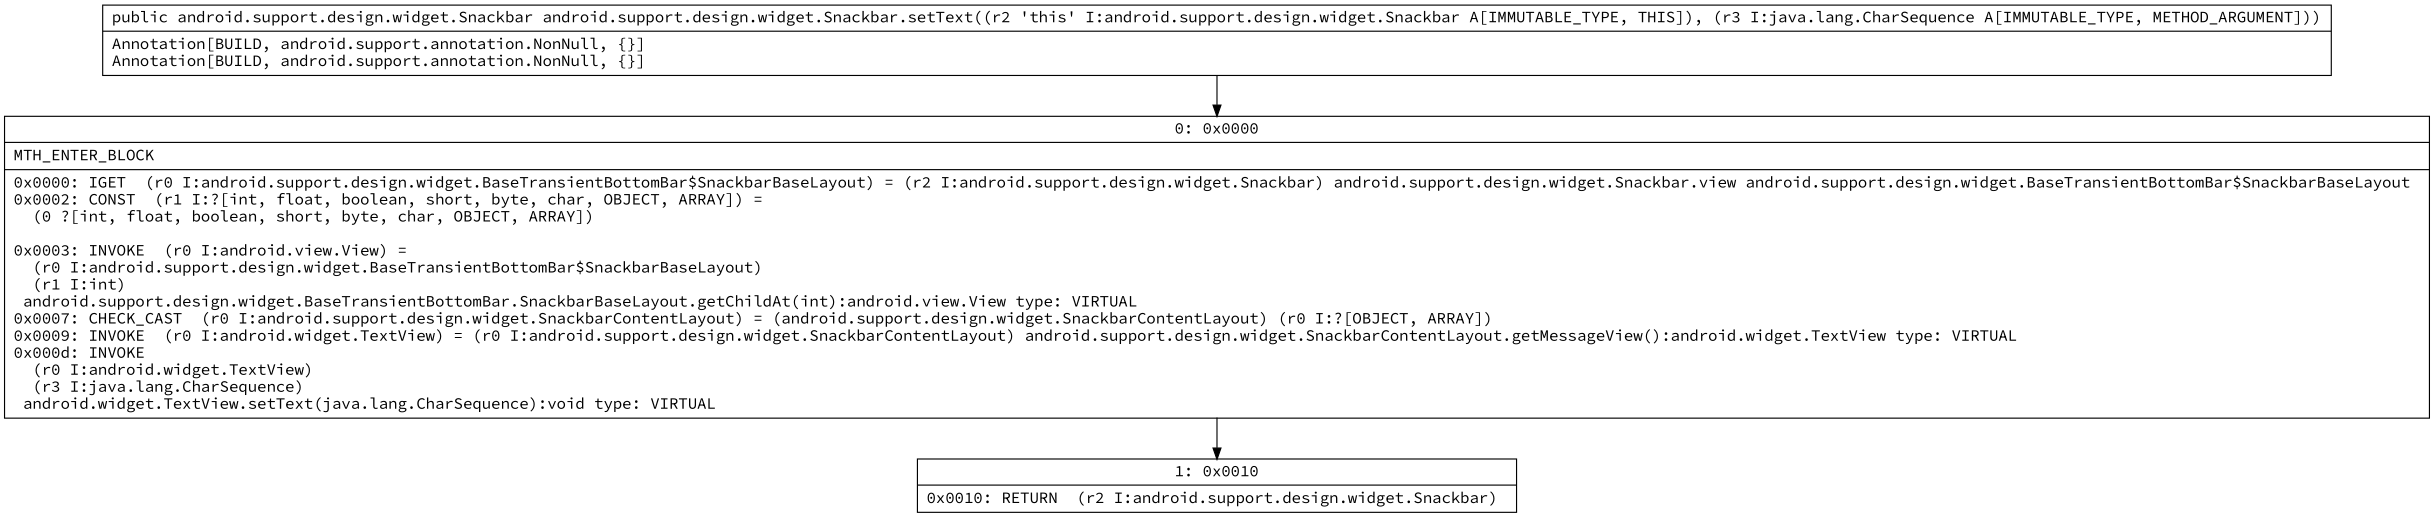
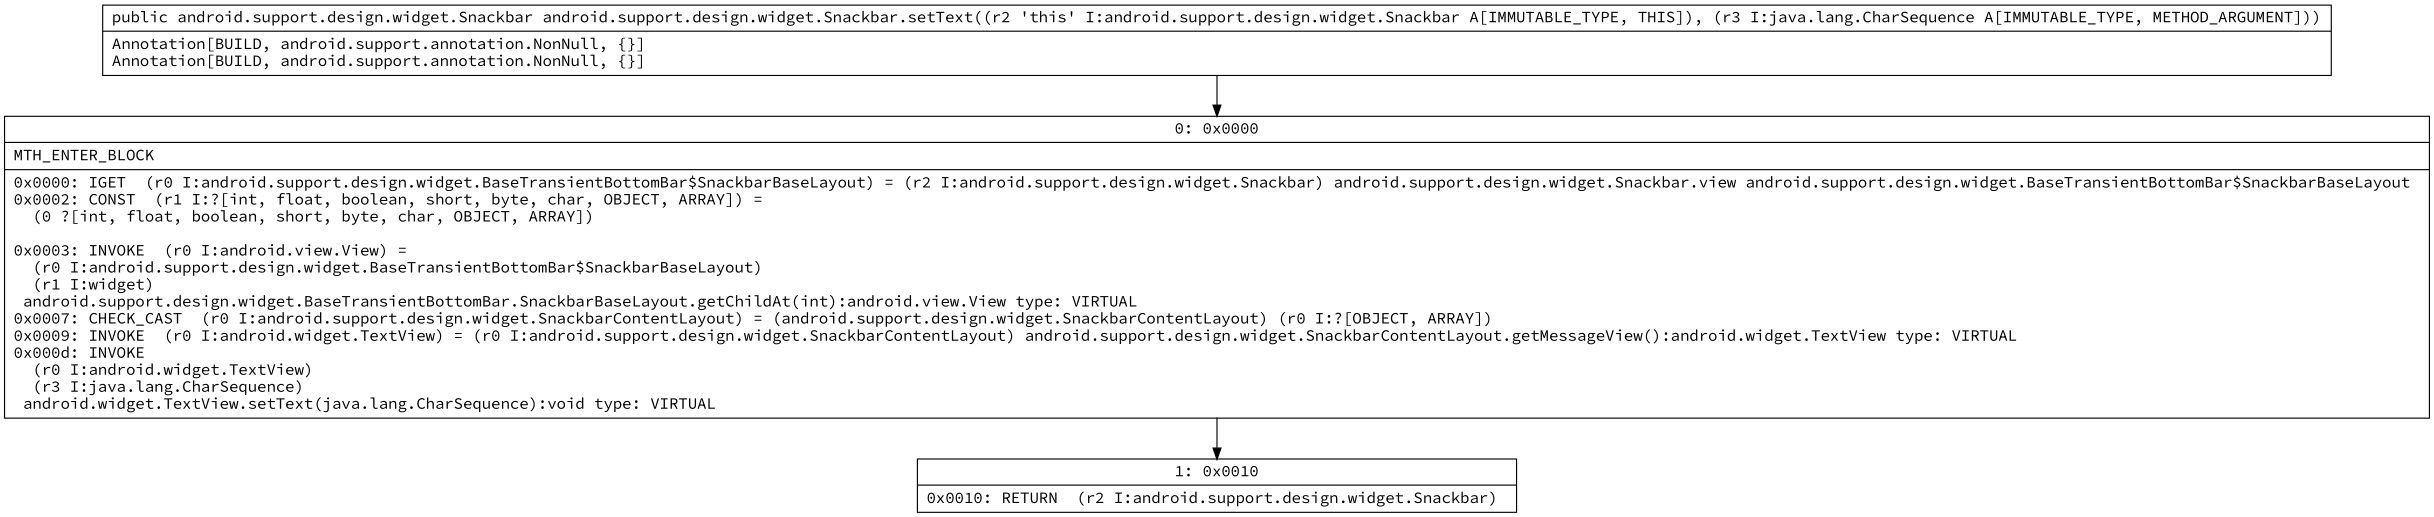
(70, 285) -> (84, 285)
